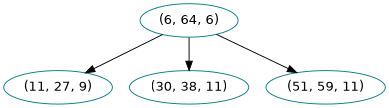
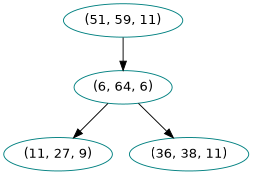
(252, 52) -> (123, 49)
(189, 87) -> (189, 154)
